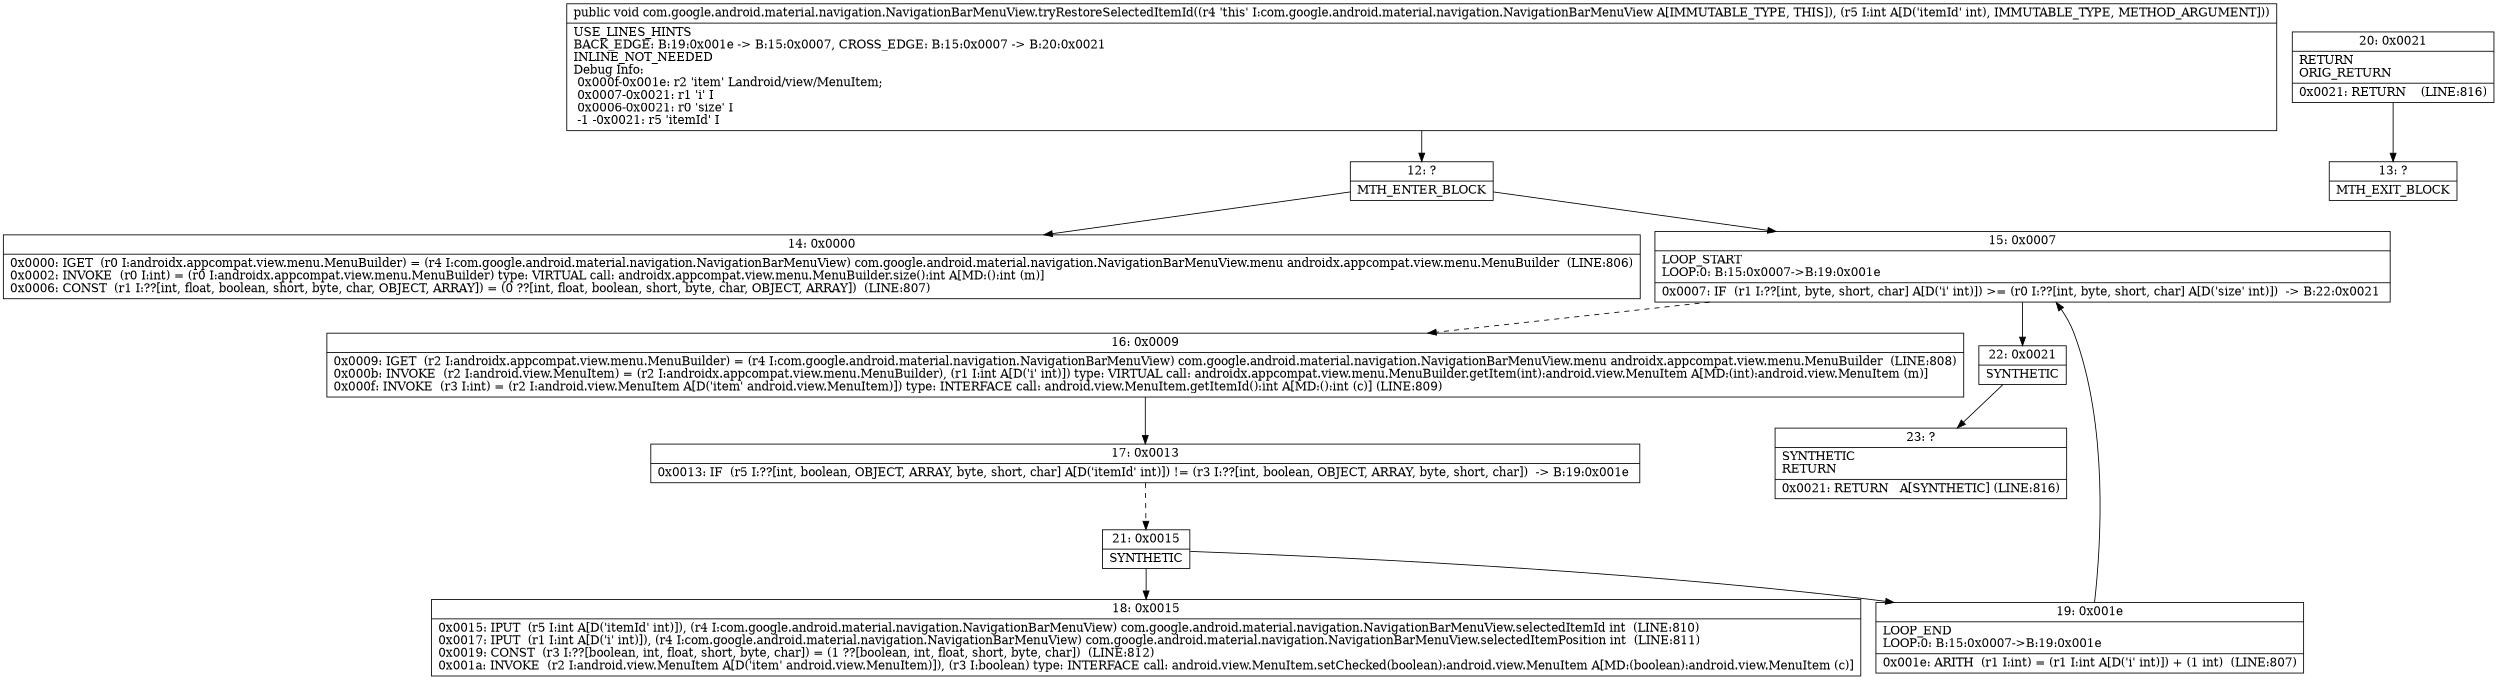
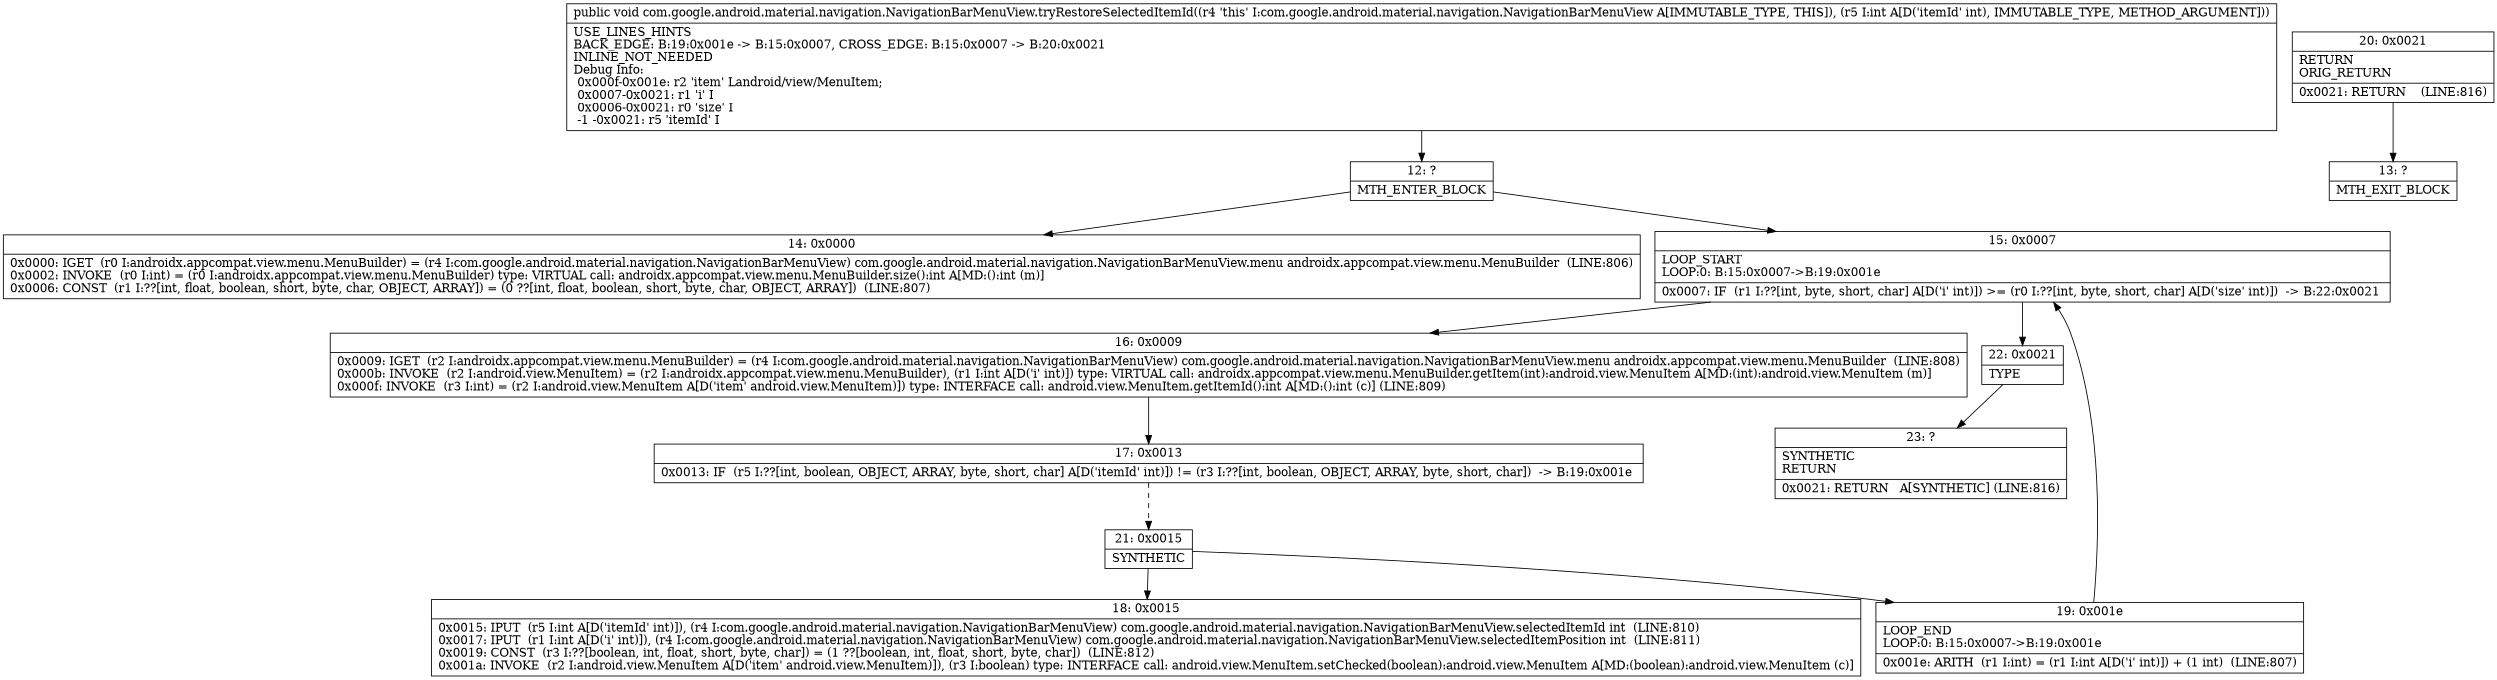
(1573, 317) -> (1575, 317)
(2023, 374) -> (2005, 374)
